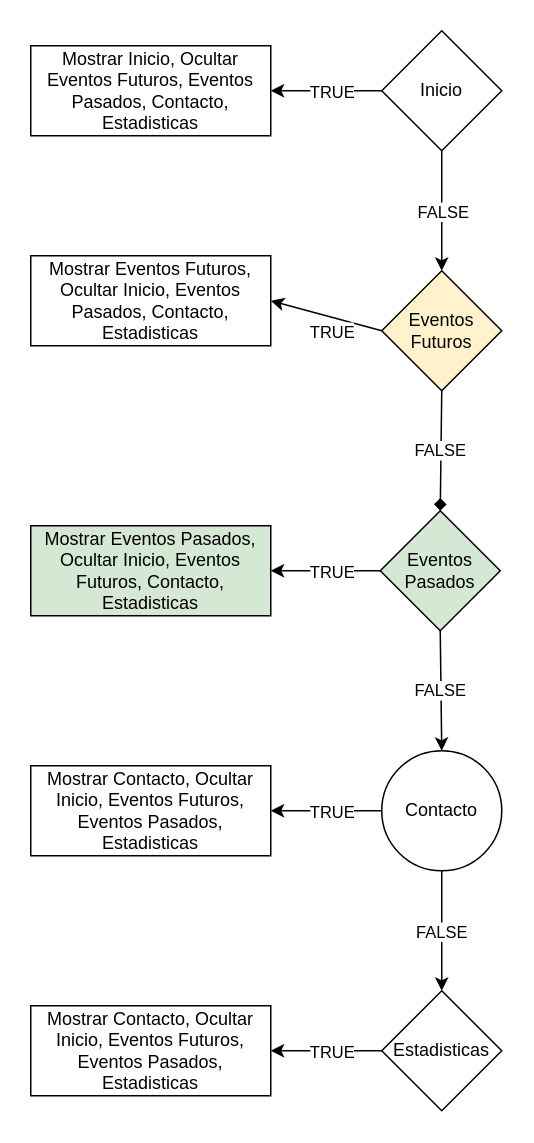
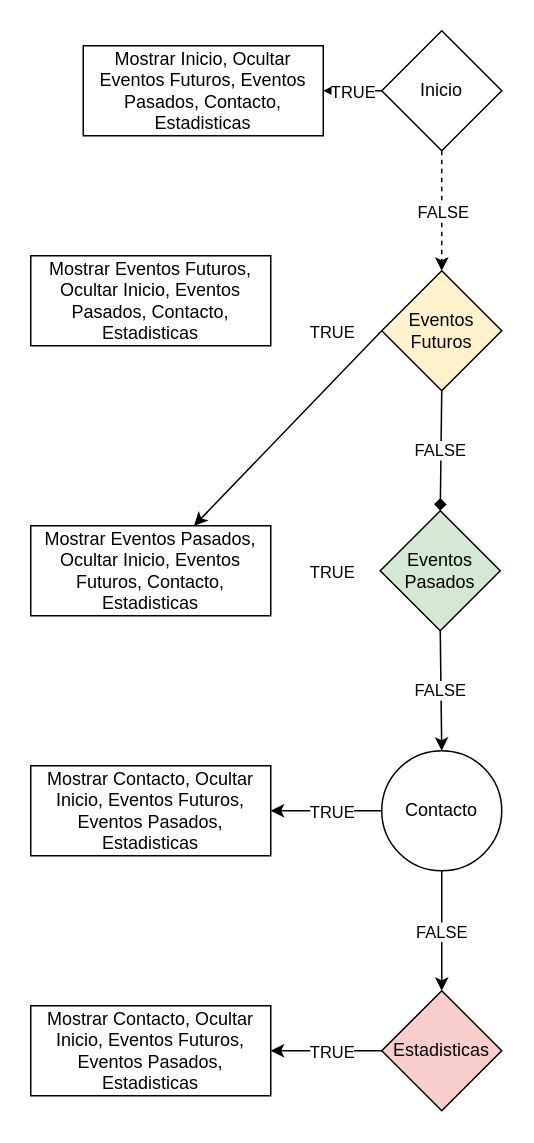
(151, 91) -> (203, 91)
(442, 178) -> (442, 178)
(331, 317) -> (292, 424)
(151, 571) -> (151, 571)
(295, 571) -> none
(442, 1051) -> (442, 1051)
